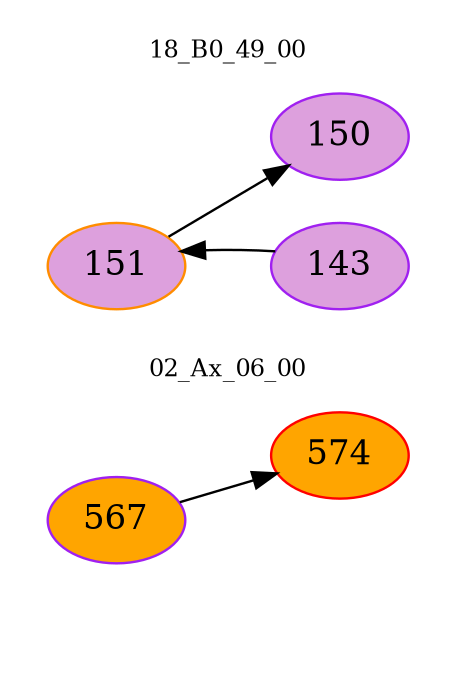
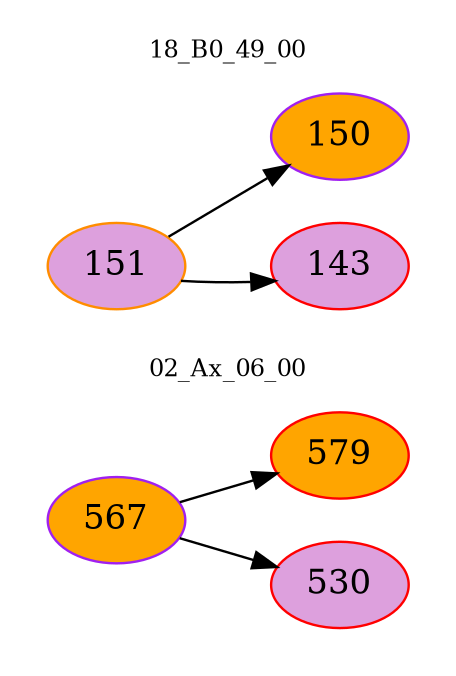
(340, 137) -> (340, 137)
(240, 250) -> (216, 282)
(340, 266) -> (340, 266)
(340, 455) -> (340, 455)
none -> (340, 585)
